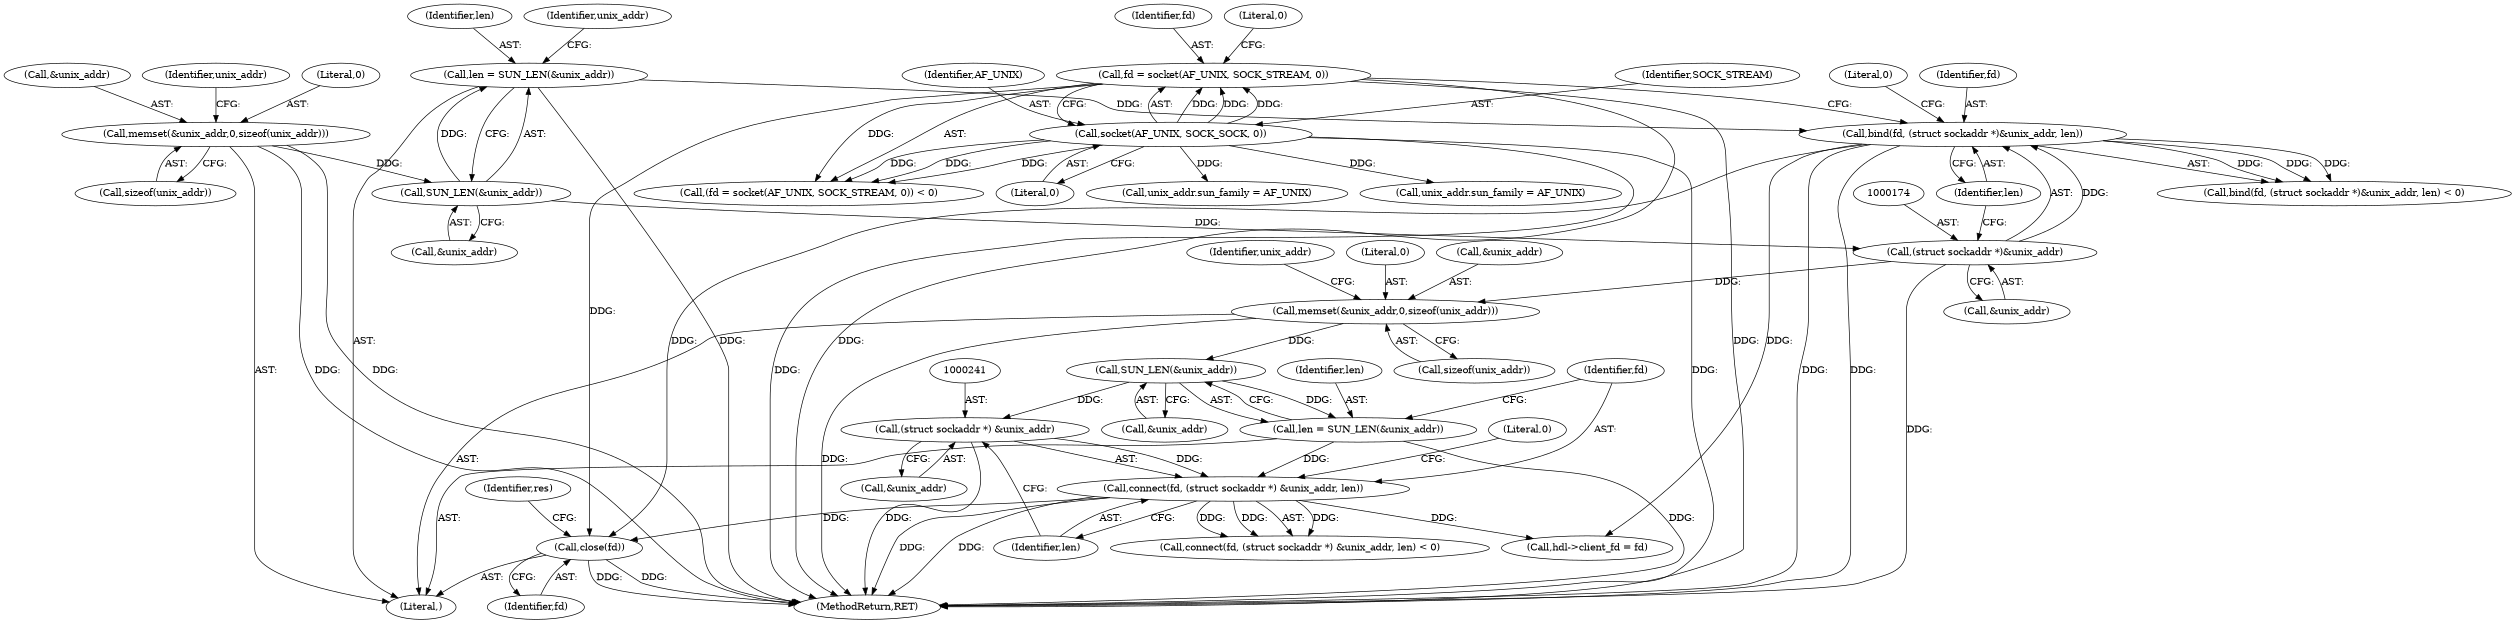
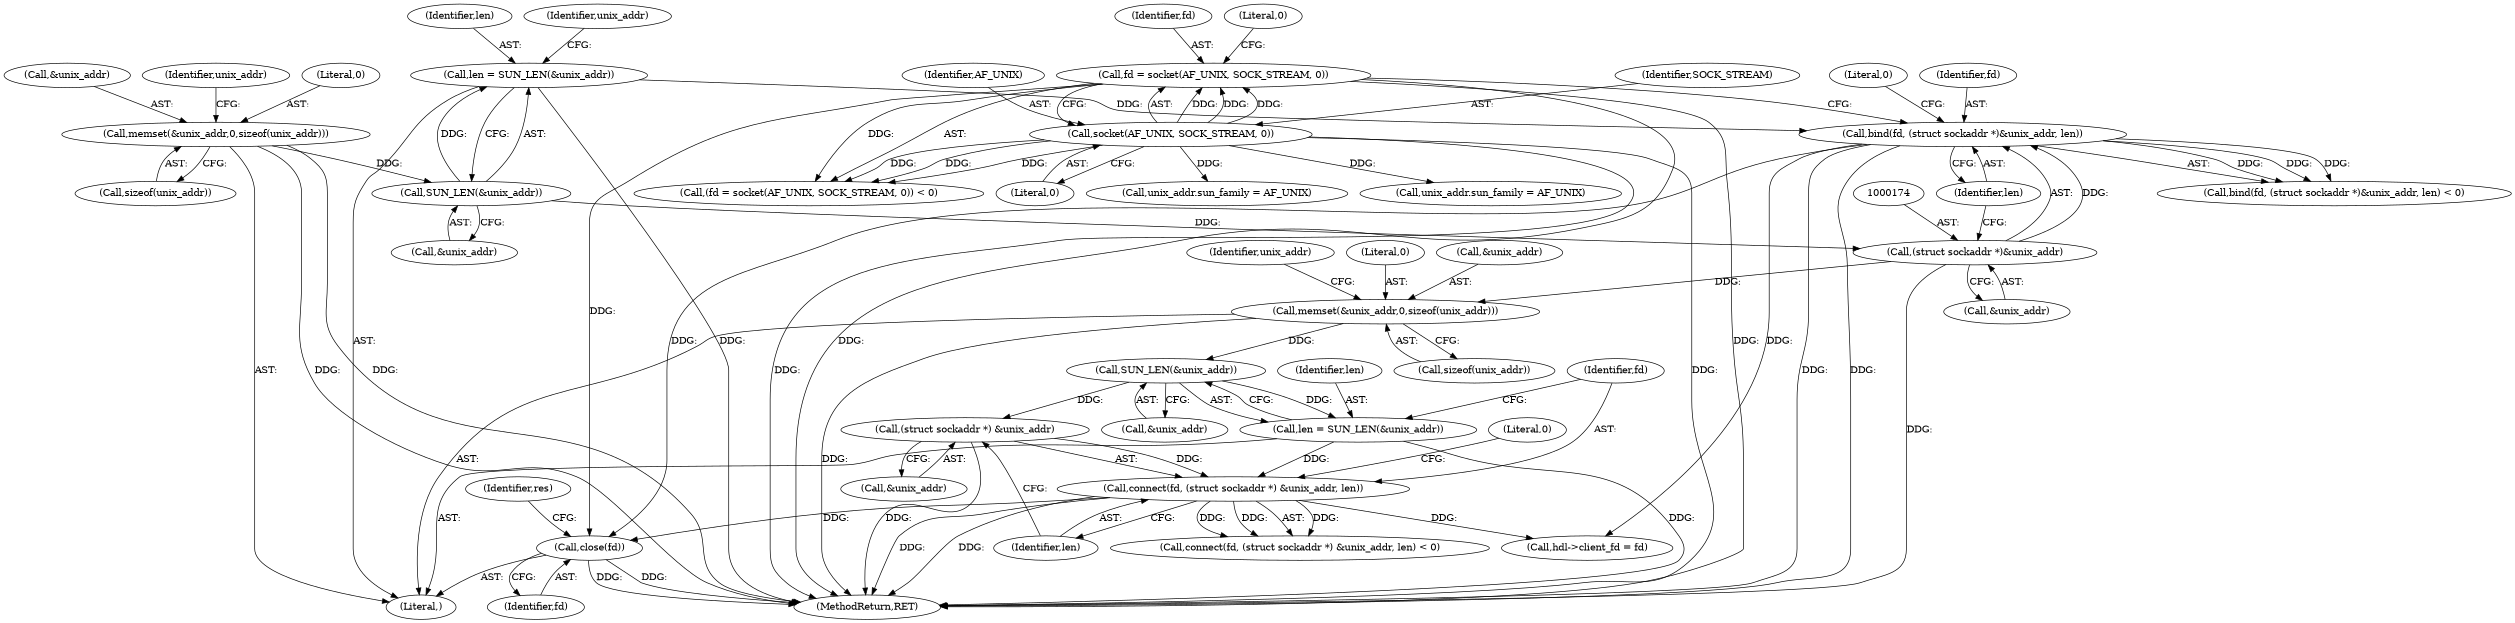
(1171, 134) -> (1171, 134)
(965, 371) -> none
